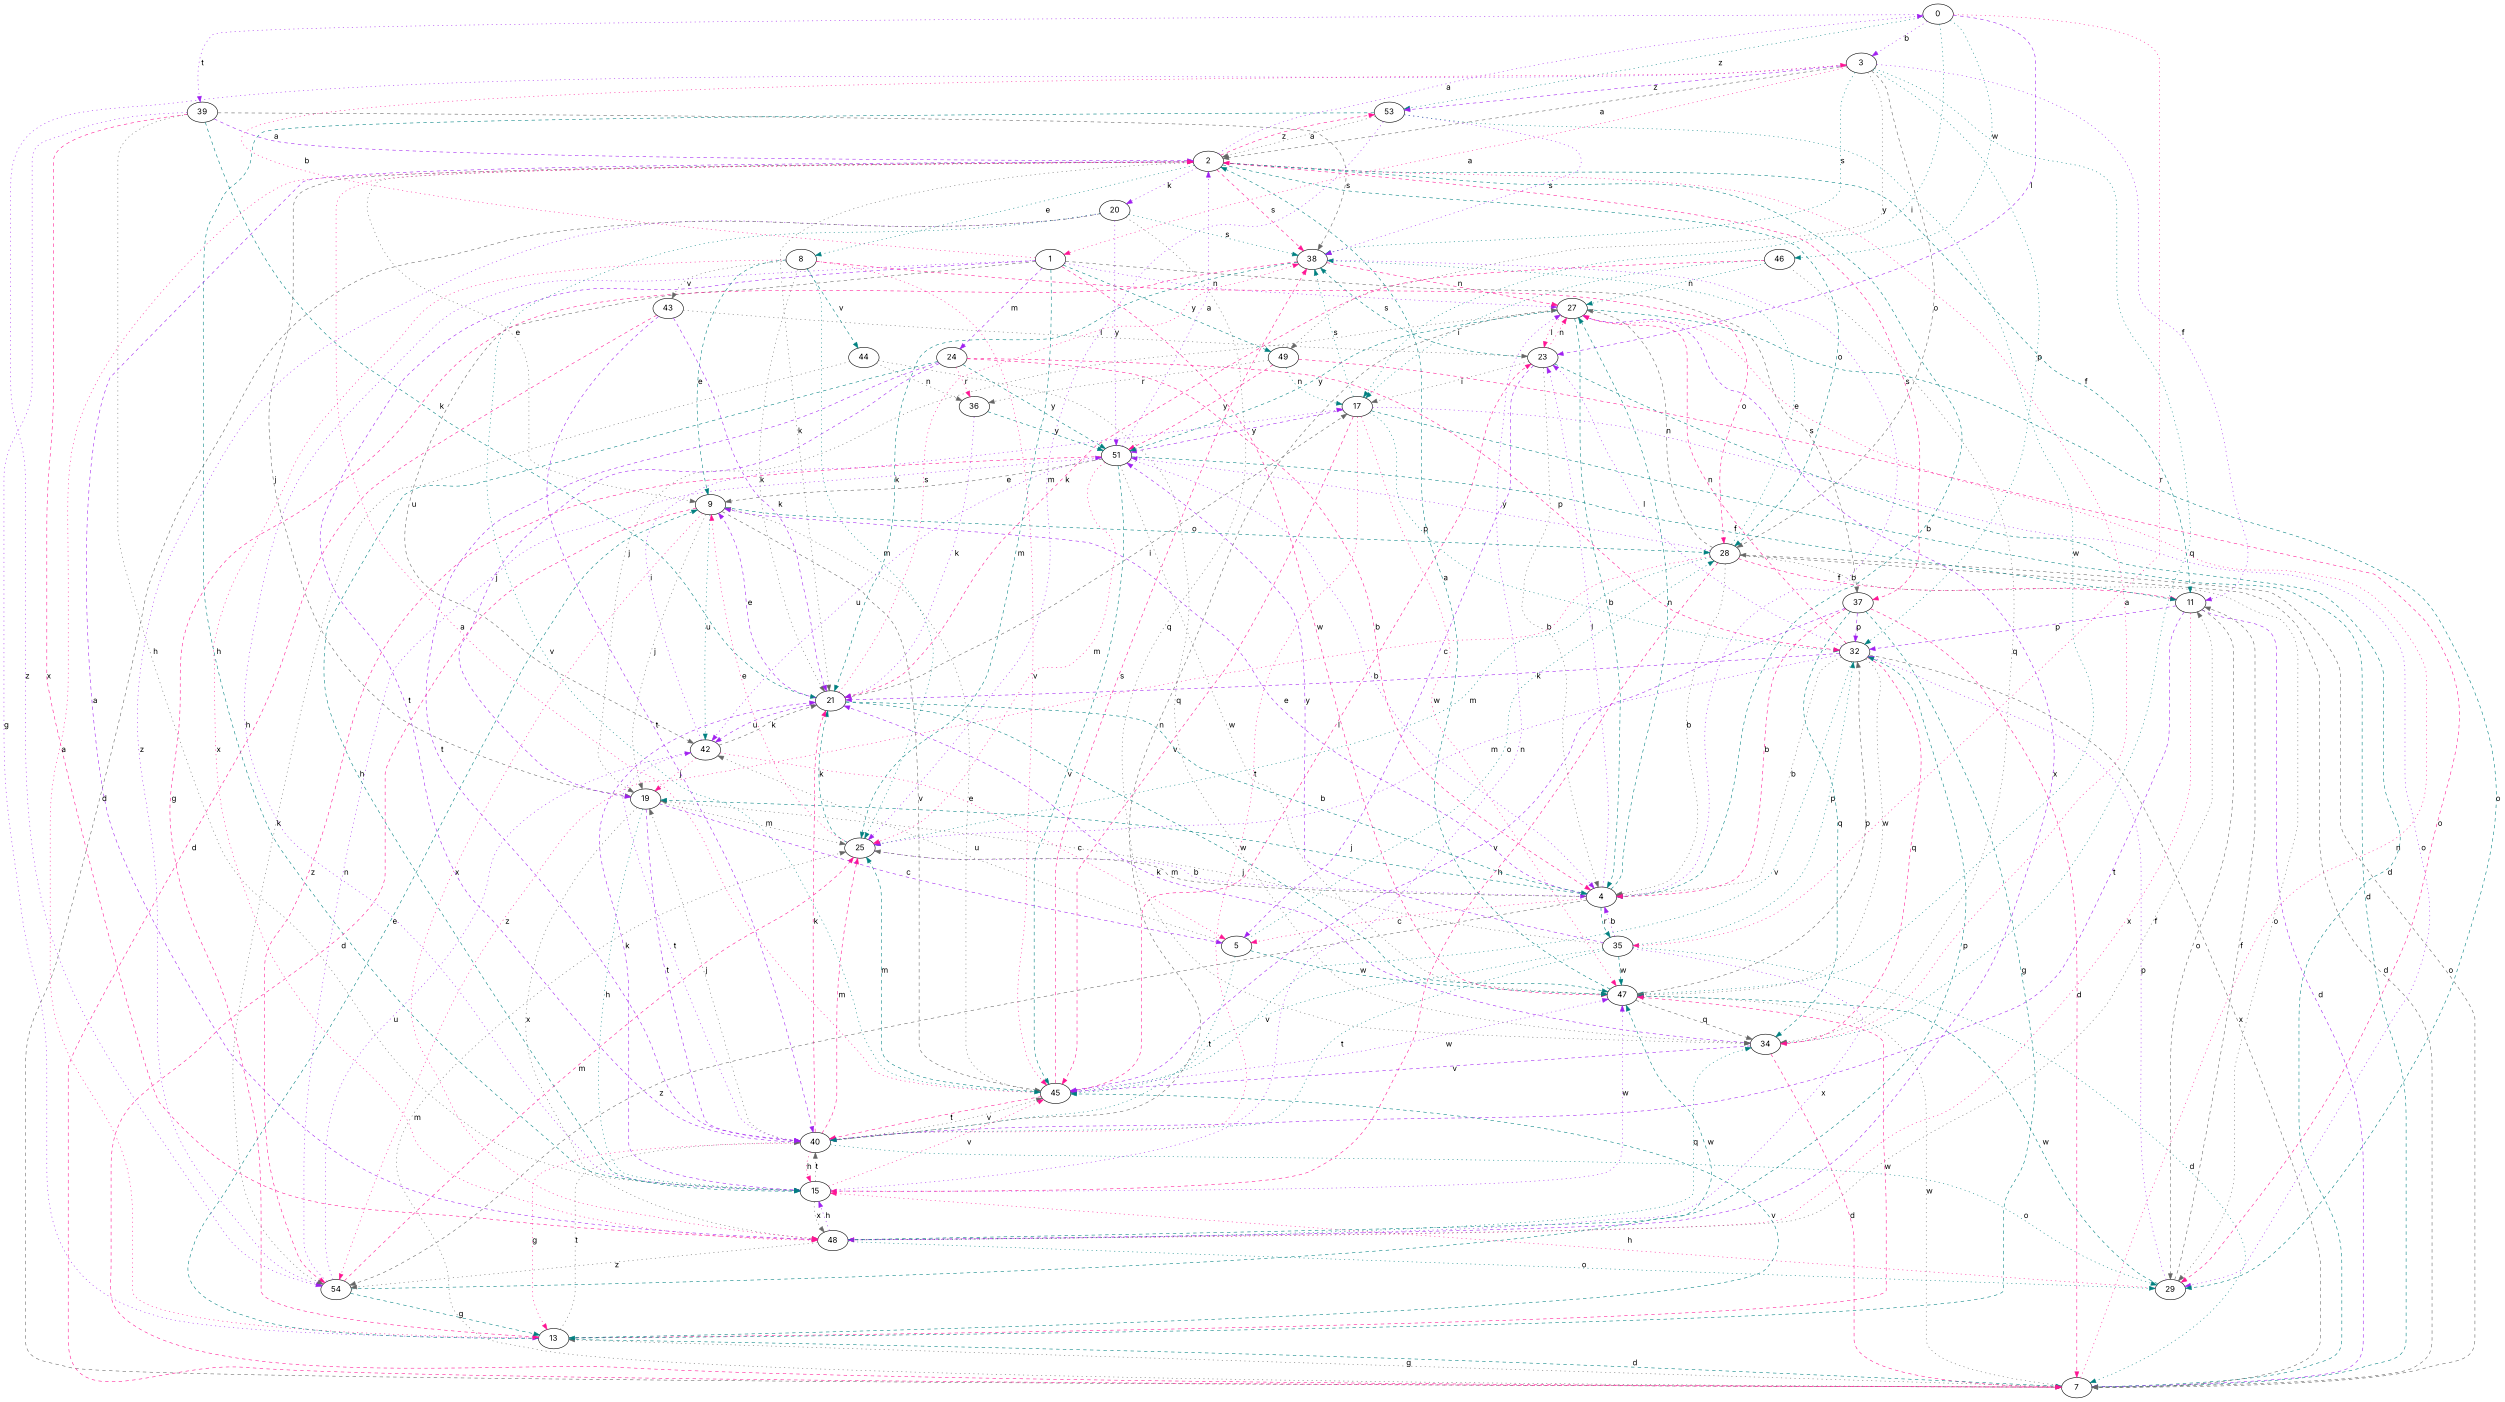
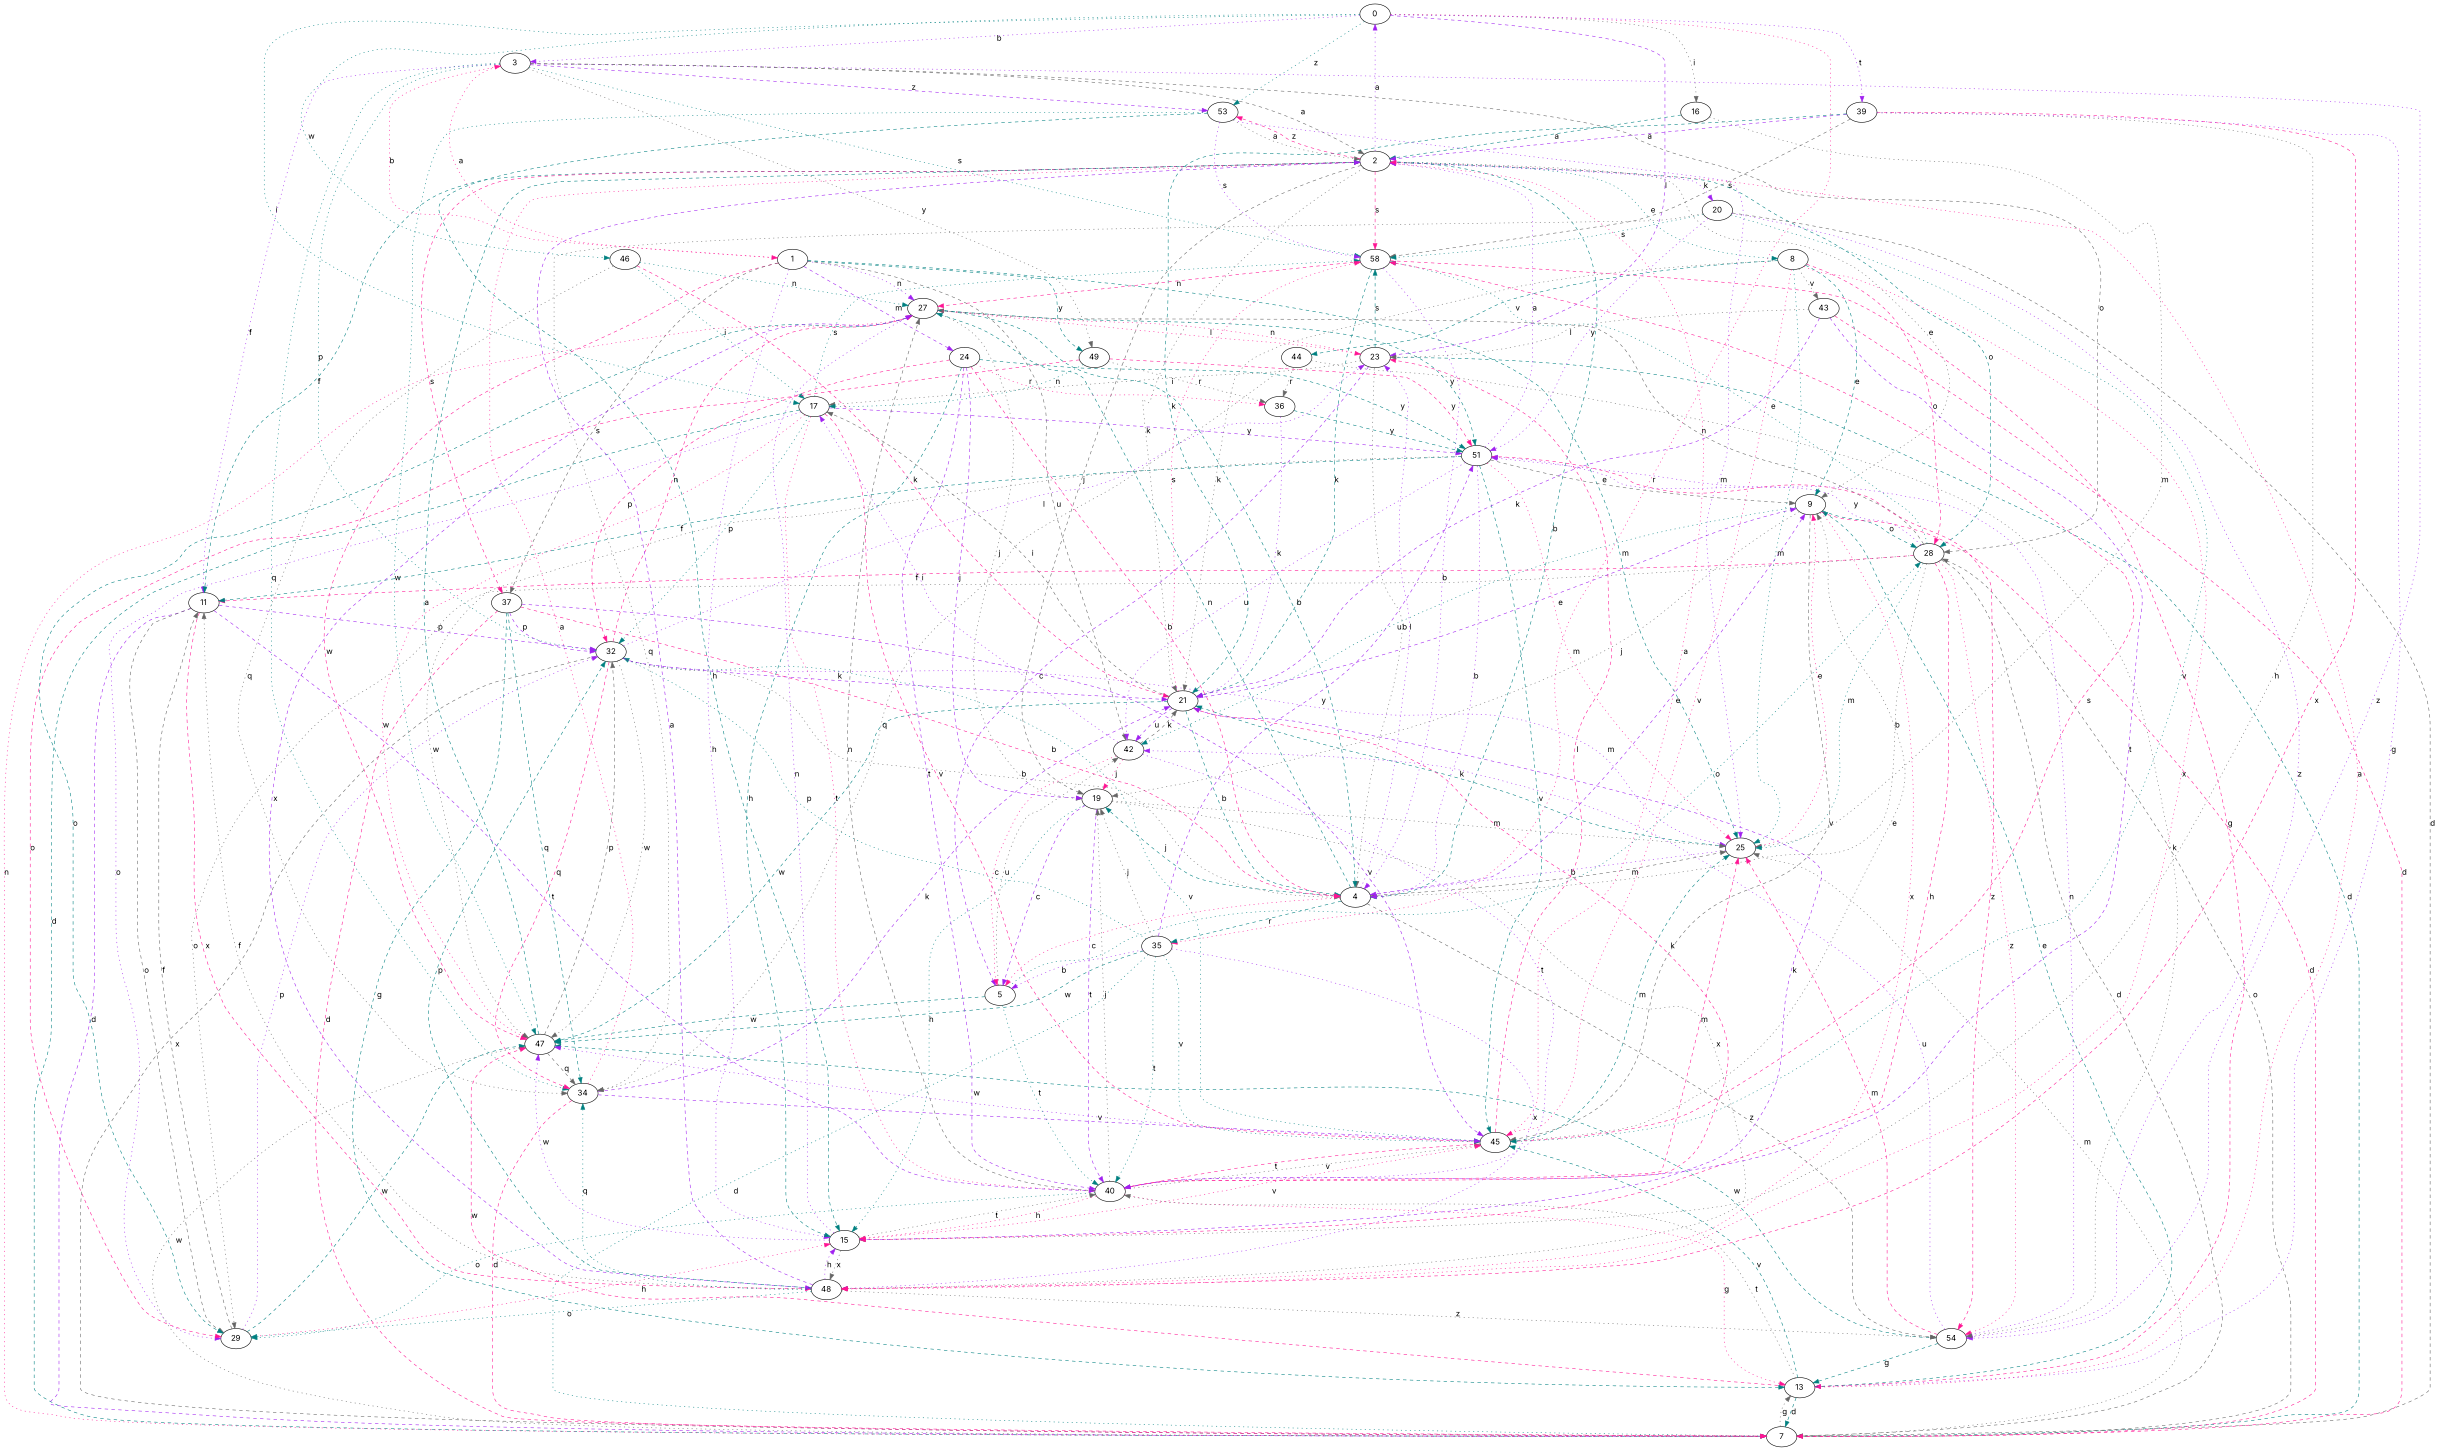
none -> (1696, 112)
(1312, 259) -> (1375, 259)
(928, 382) -> (1291, 382)
(321, 528) -> none
(1611, 924) -> (1068, 964)
(1794, 1213) -> (302, 1103)
